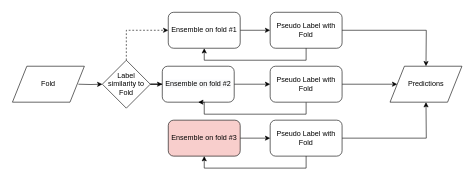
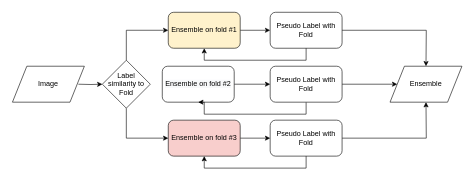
(130, 30) -> (130, 30)
(204, 30) -> (204, 30)
(48, 84) -> (48, 84)
(158, 84) -> none
(426, 84) -> (426, 84)
none -> (126, 137)
